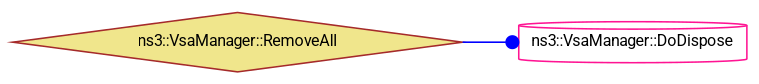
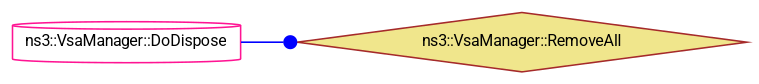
(484, 42) -> (262, 42)
